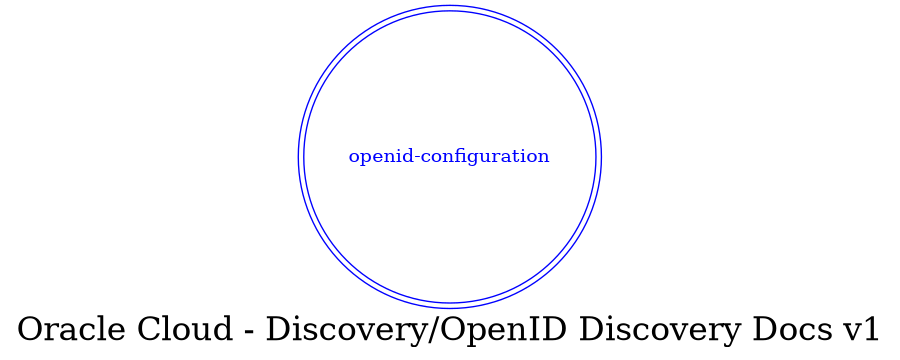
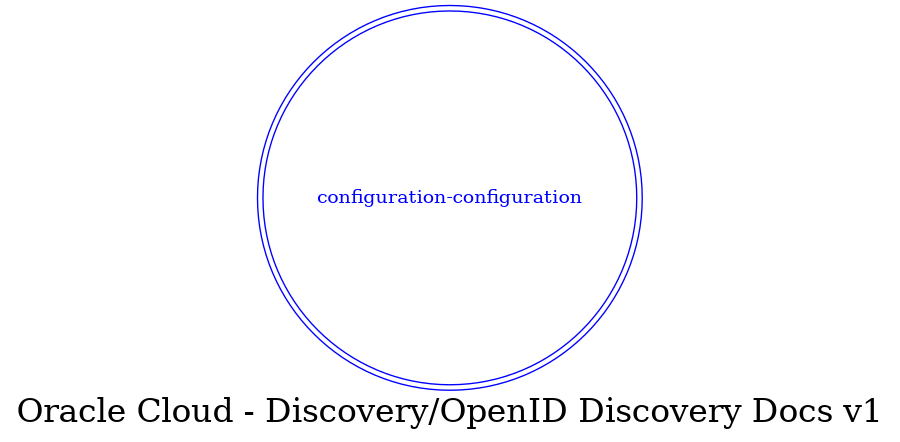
(450, 157) -> (450, 198)
